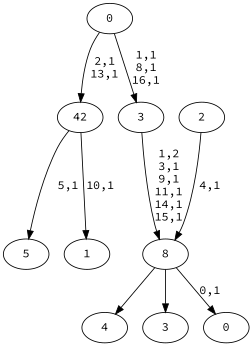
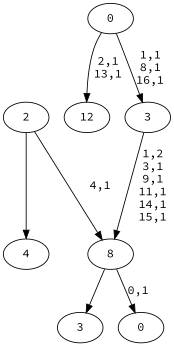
(80, 117) -> (87, 117)
(26, 254) -> none
(87, 254) -> none
(138, 288) -> (26, 181)
